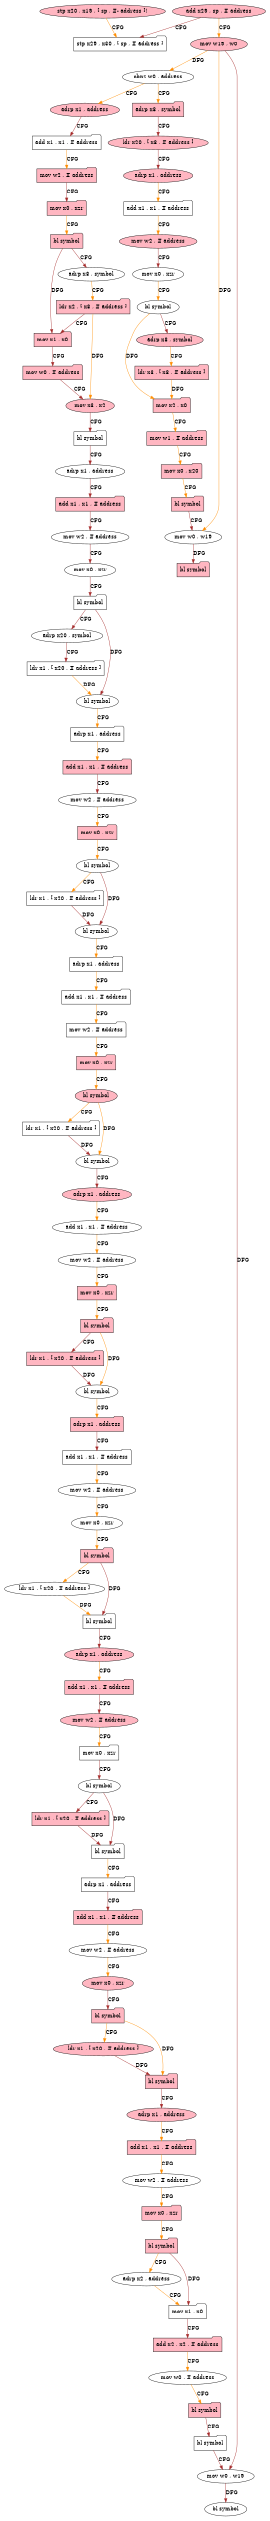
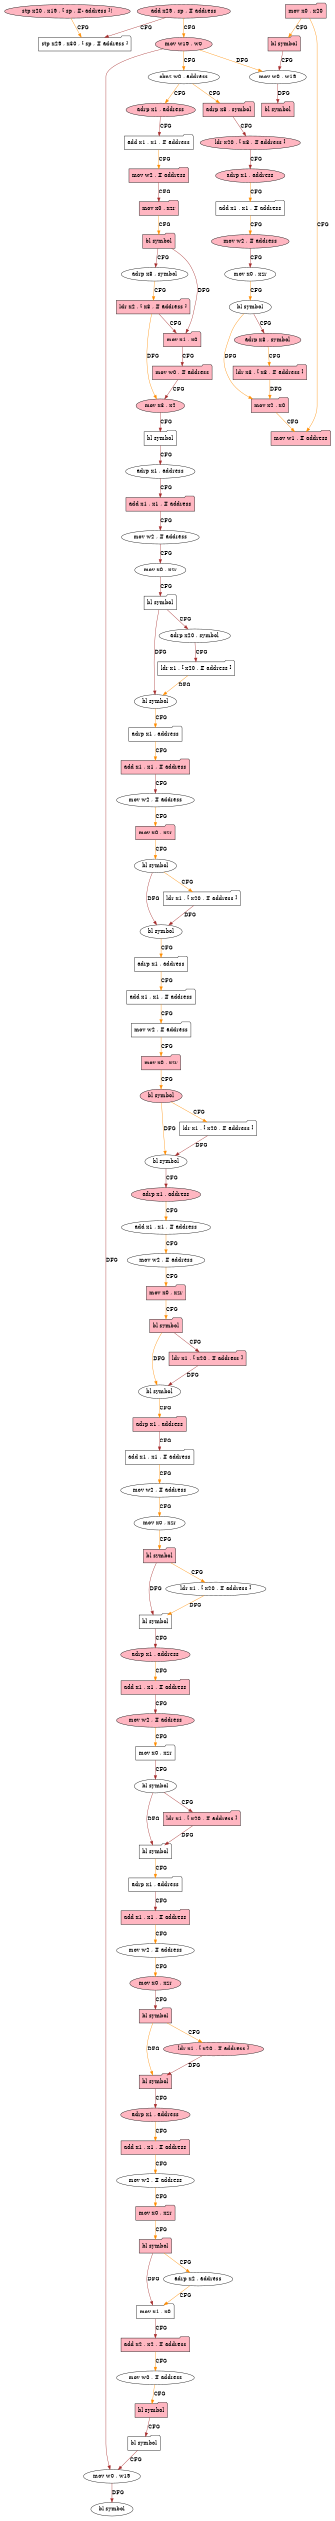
(198, 61) -> (190, 61)
(179, 453) -> (317, 224)
